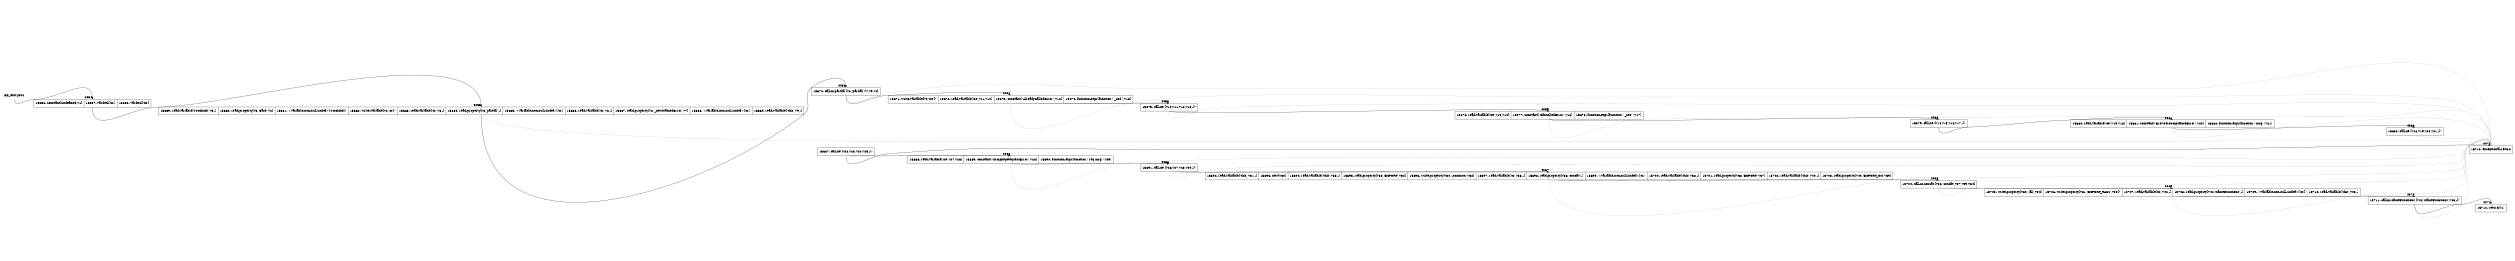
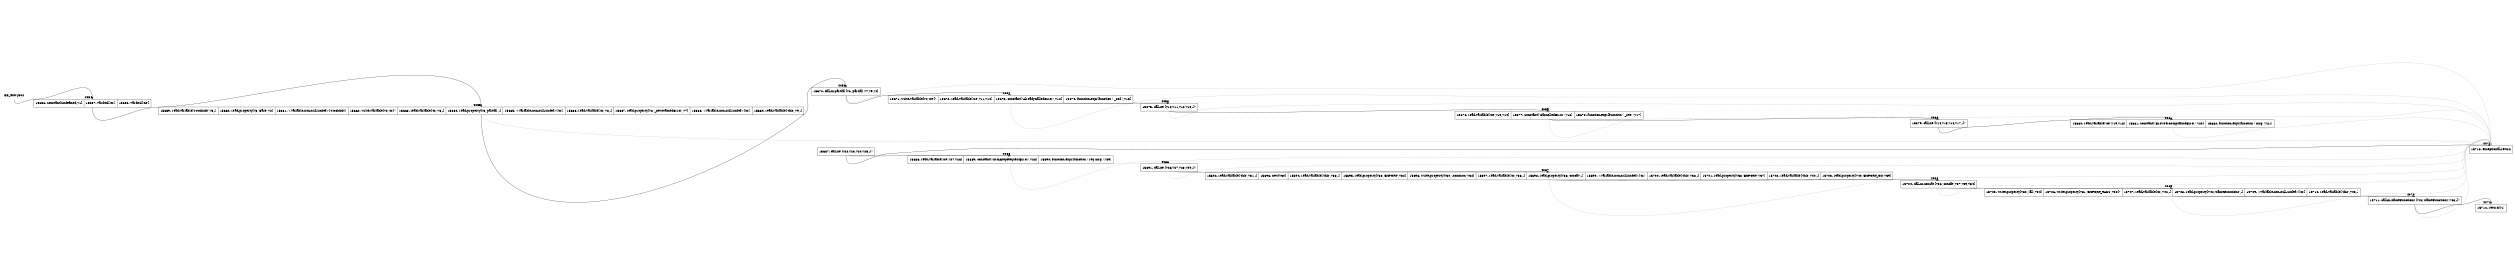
(2415, 131) -> none
(1089, 164) -> (1089, 164)
